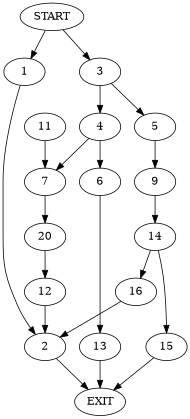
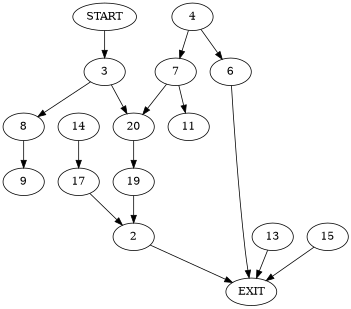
(24, 72) -> none
(100, 96) -> (117, 96)
(155, 127) -> (24, 127)
(45, 151) -> (181, 95)
(155, 206) -> none
(100, 260) -> (238, 178)
(164, 288) -> none
(45, 292) -> (134, 182)
(136, 292) -> (79, 182)
